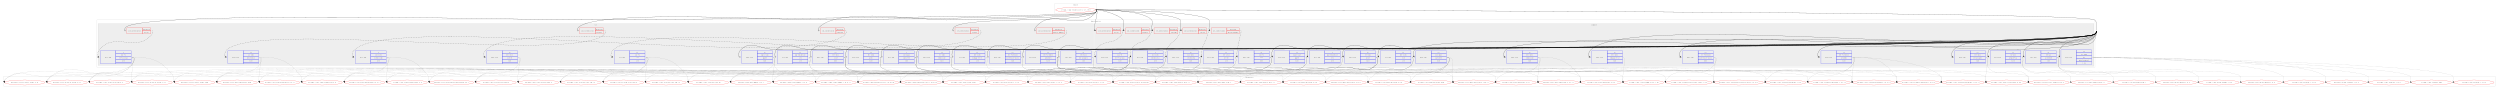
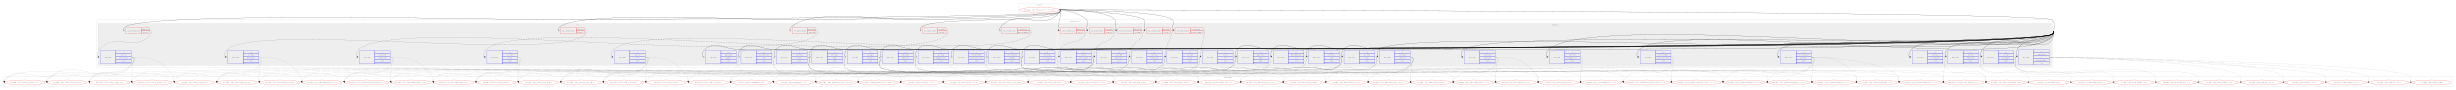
(836, 82) -> none
